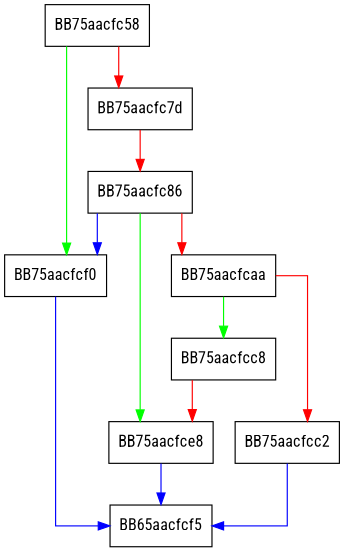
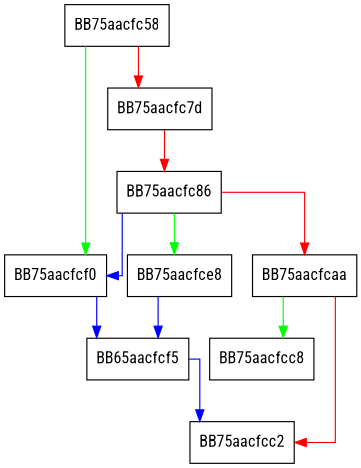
(192, 395) -> none
(287, 526) -> (200, 379)
